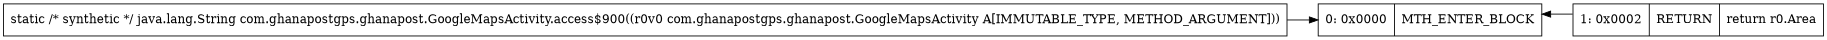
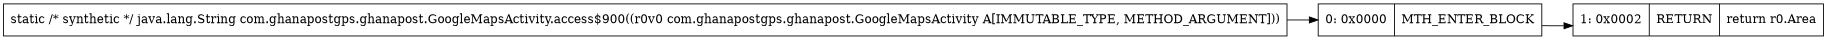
(1562, 14) -> (1553, 26)
